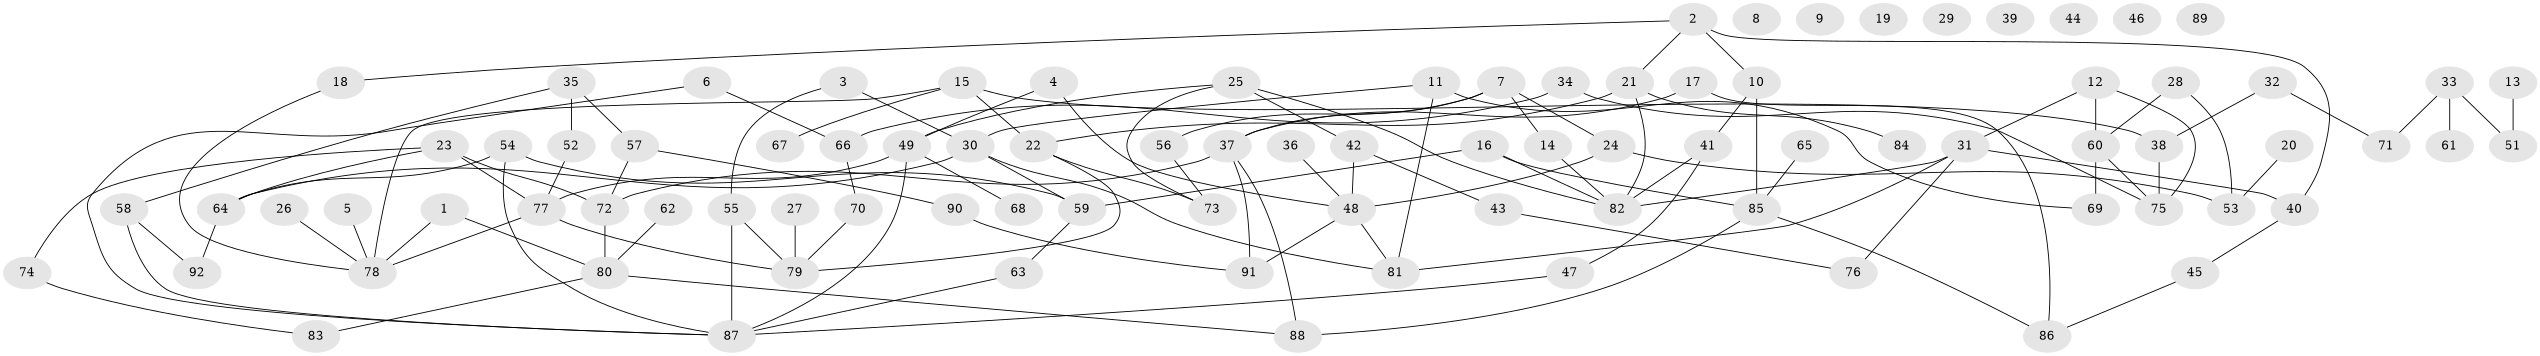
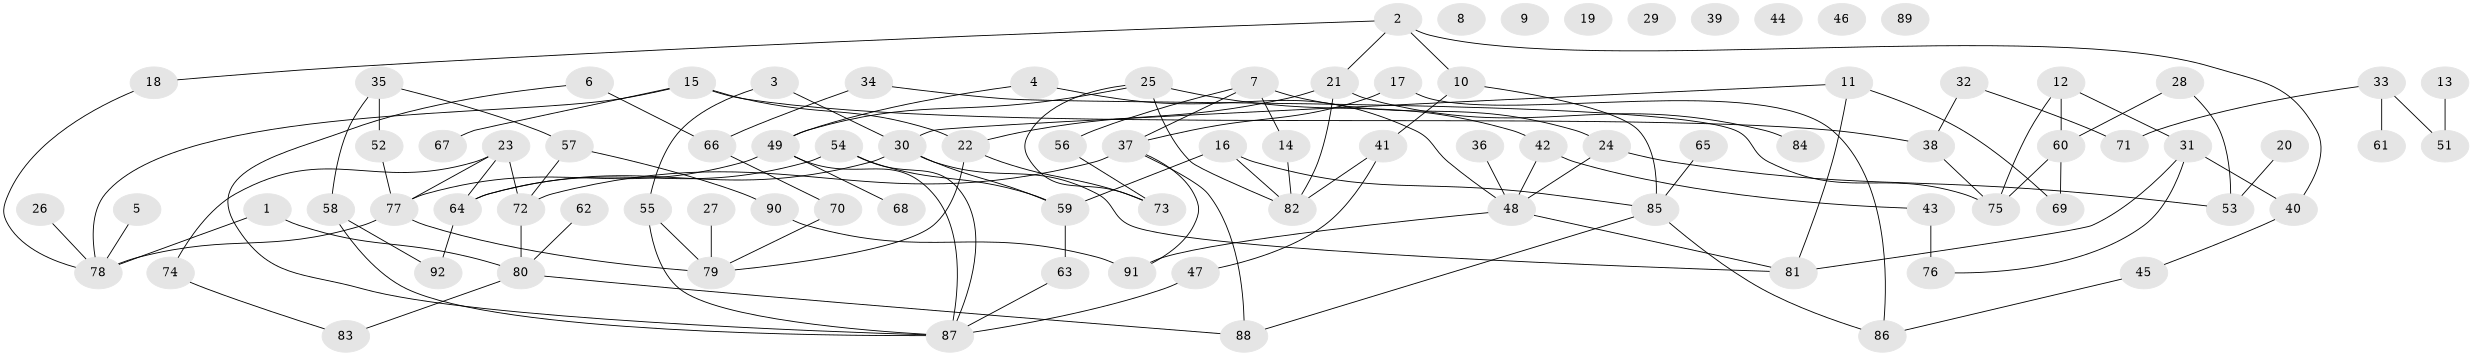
(1795, 184) -> none
